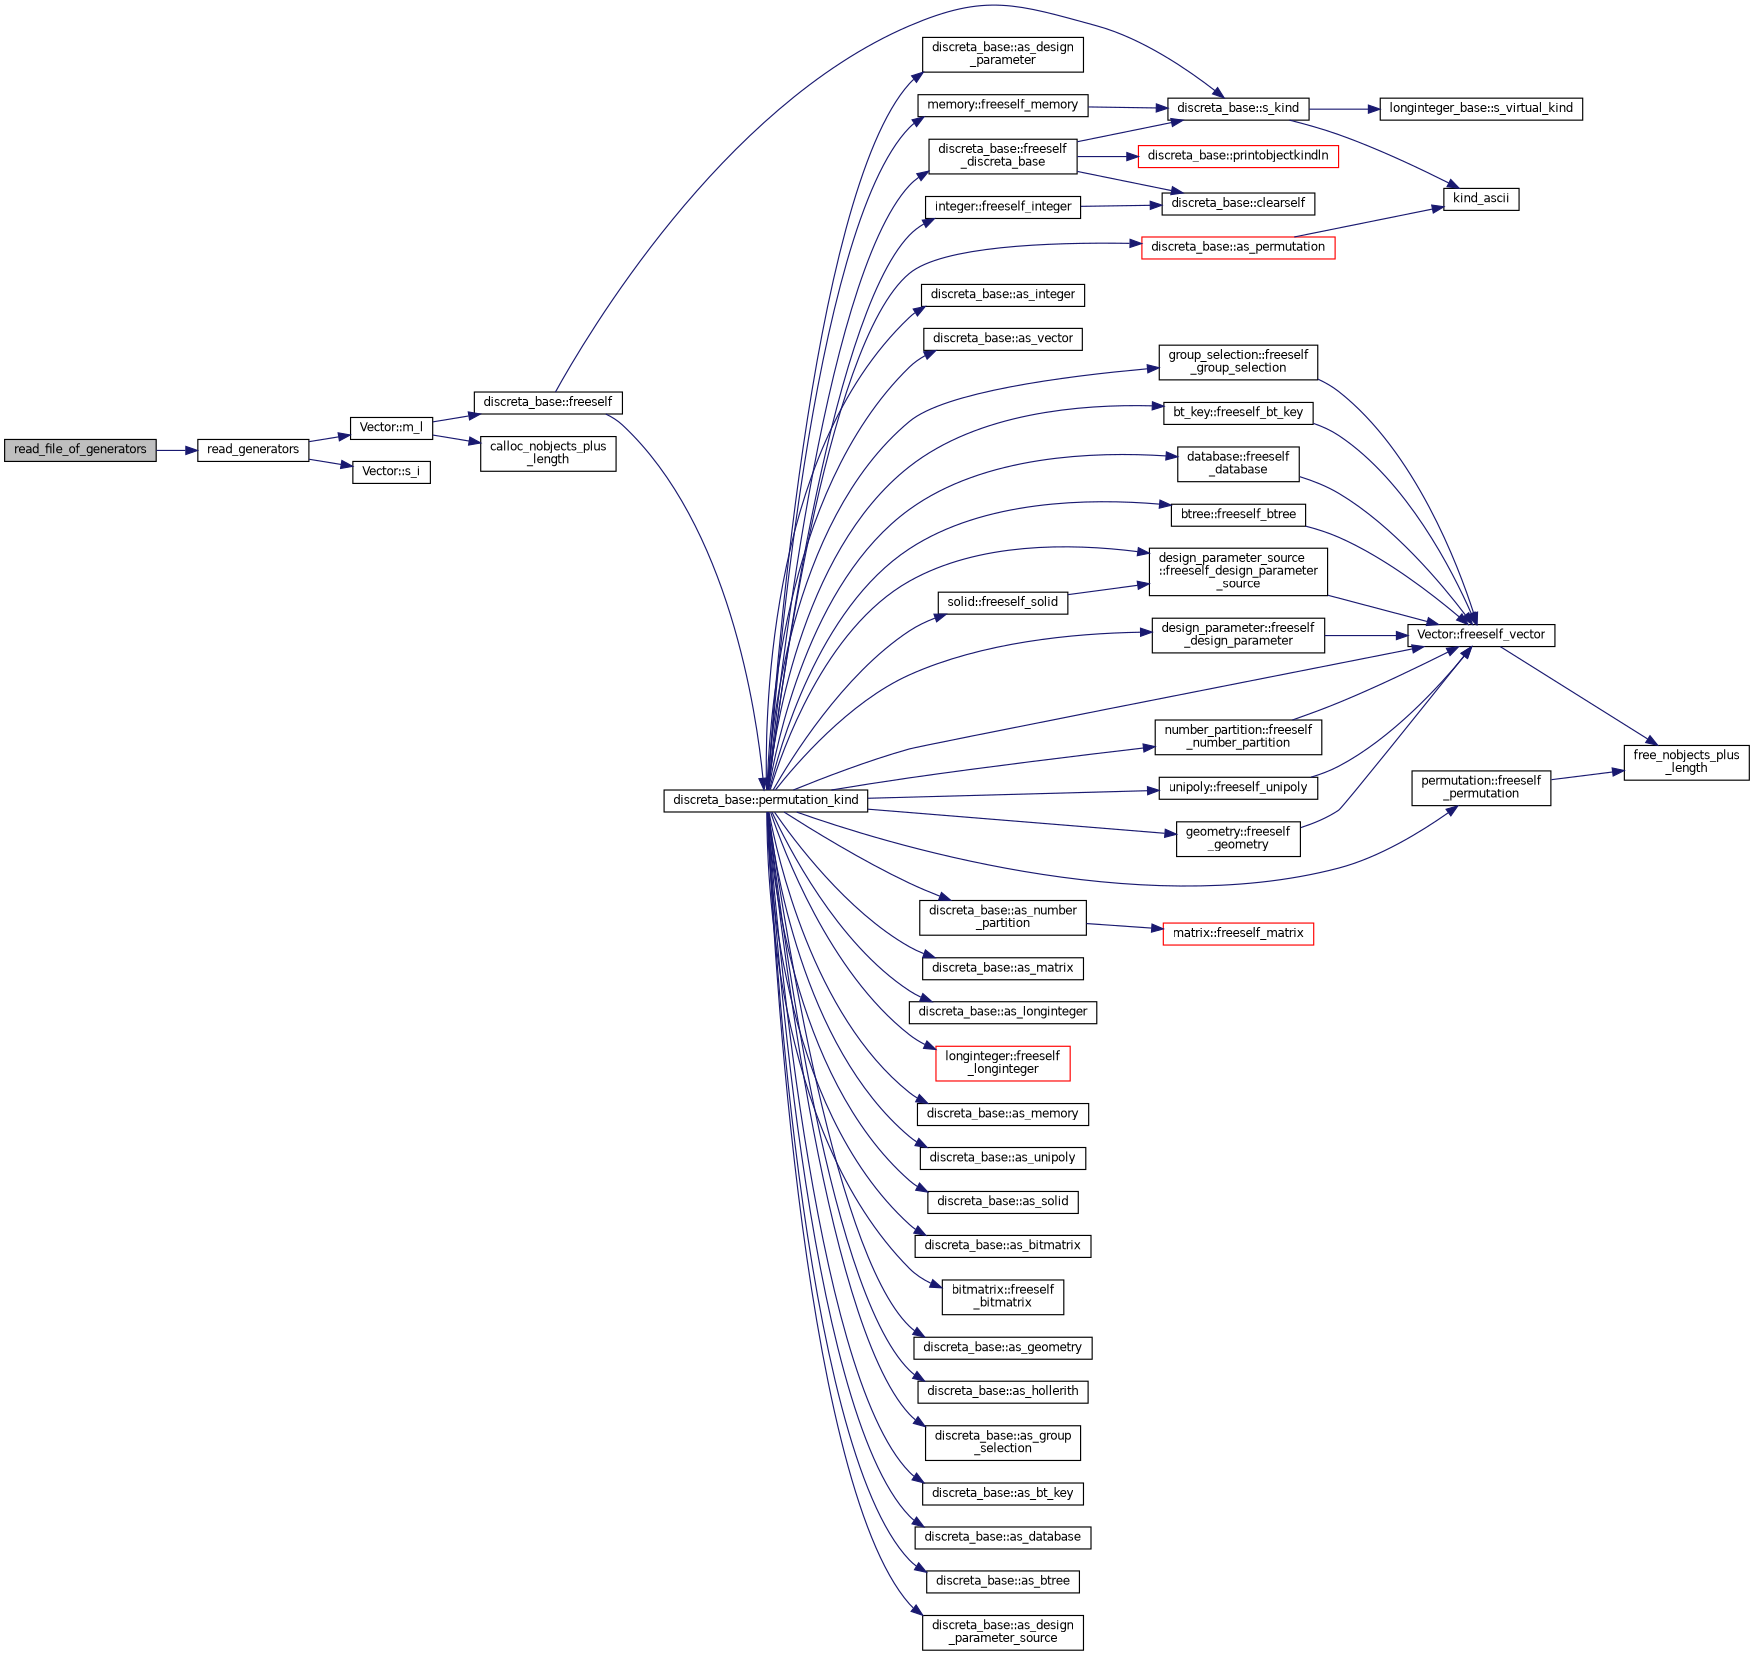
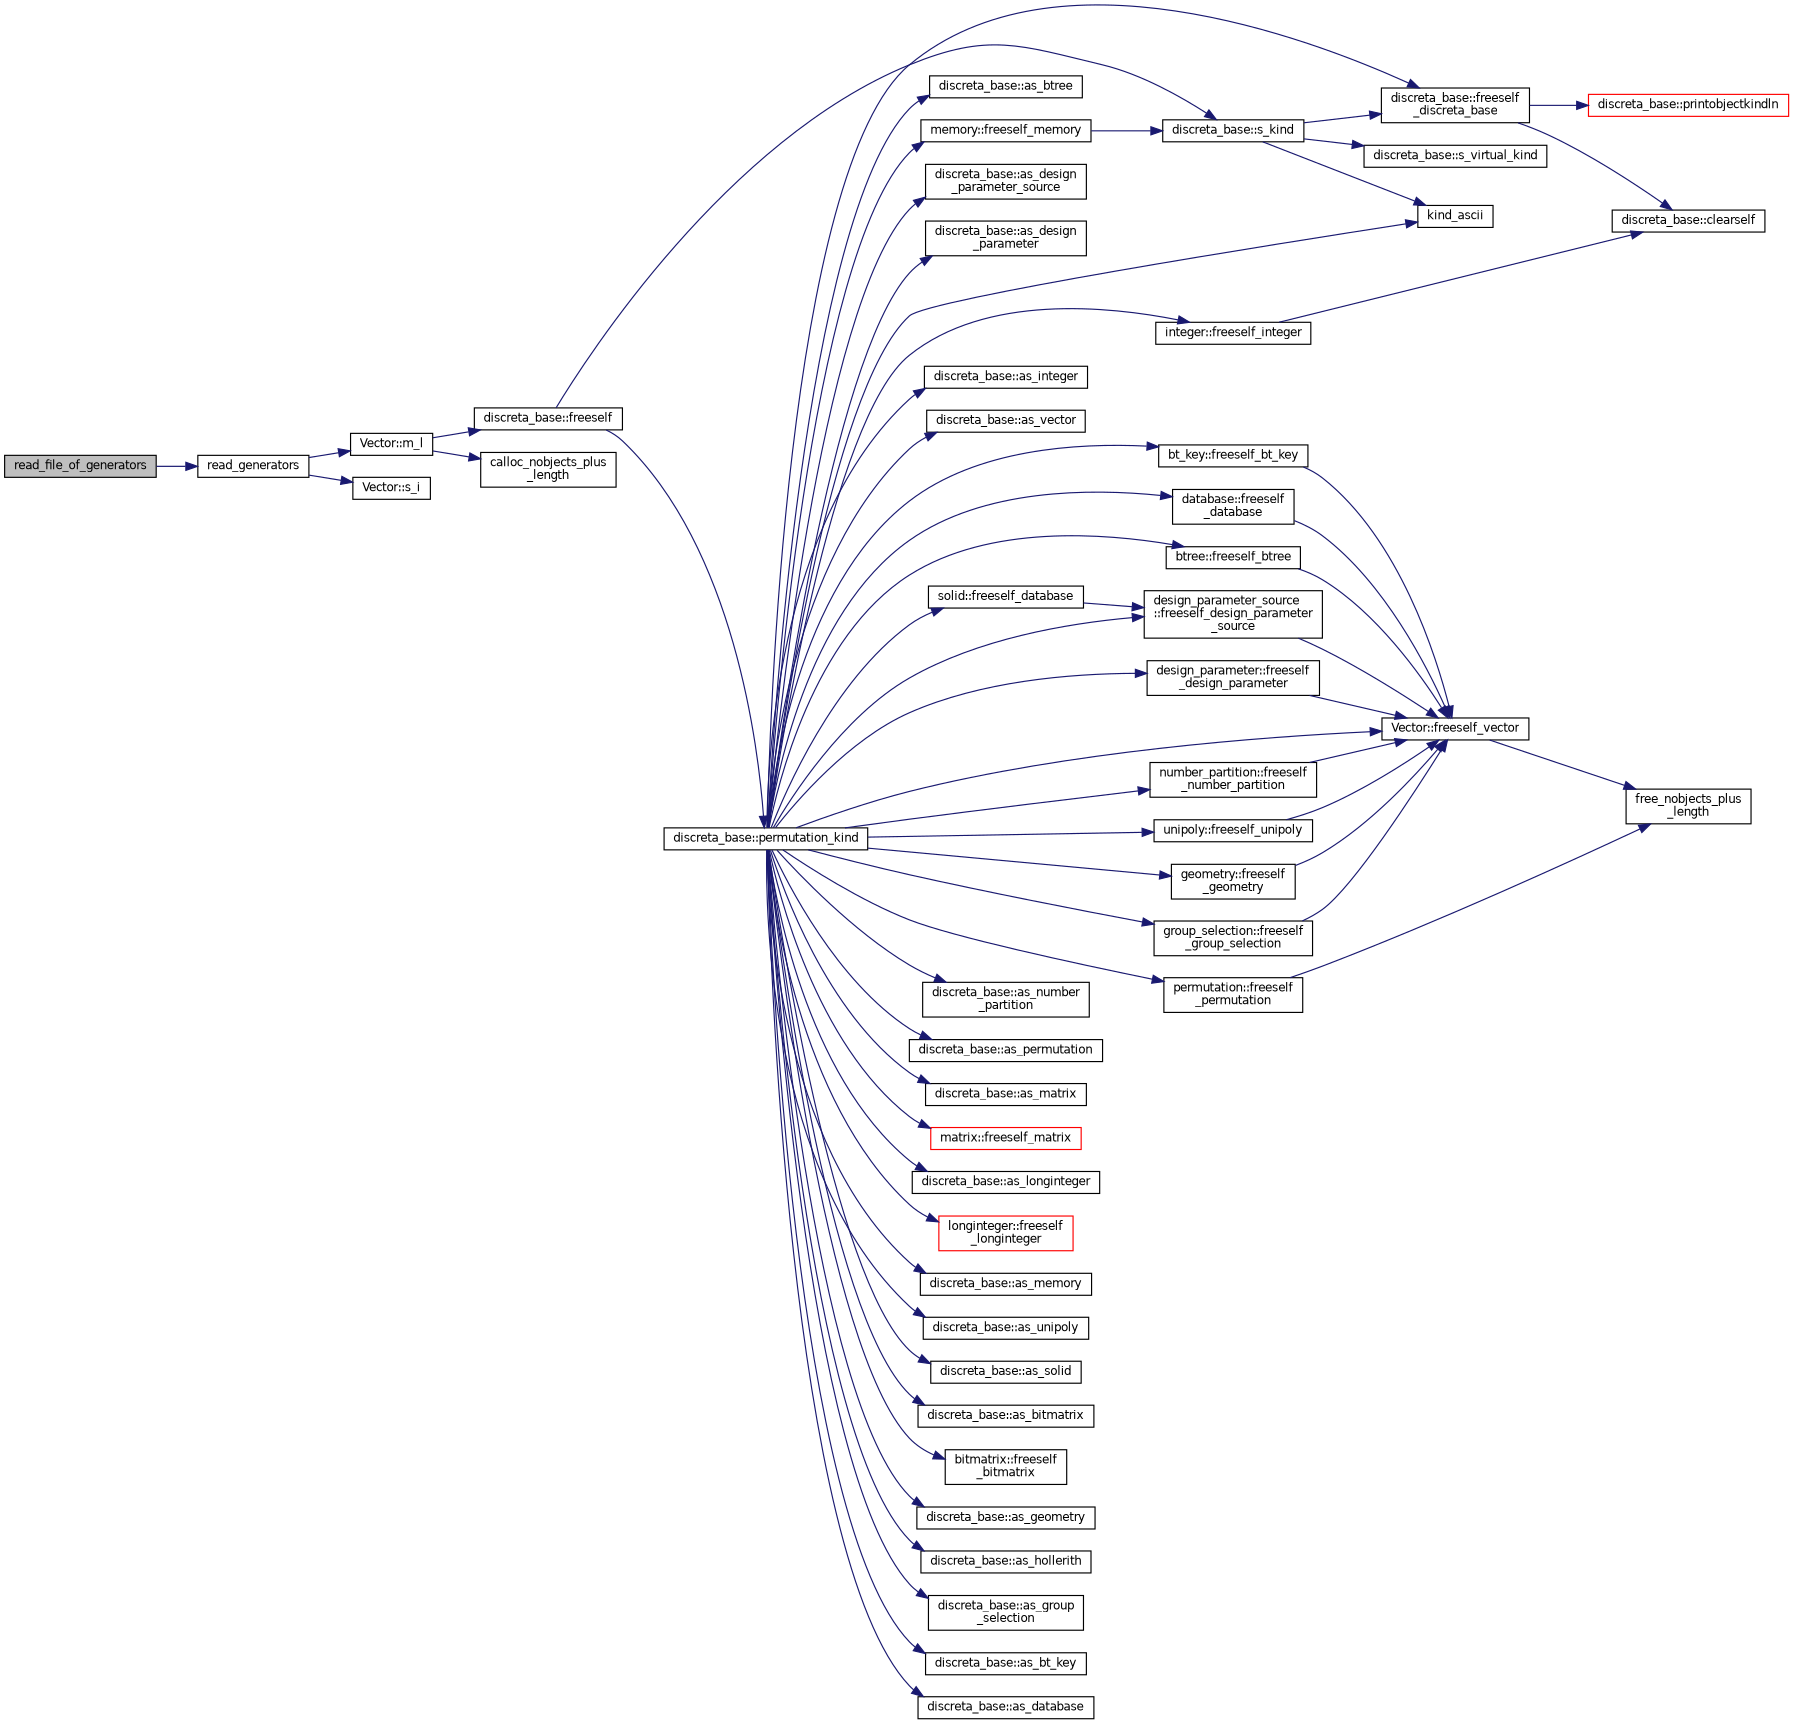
(1481, 109) -> (1455, 156)
(1124, 132) -> (1337, 119)
(1363, 223) -> (901, 328)
(1239, 248) -> (1006, 1051)
(1003, 603) -> (1006, 597)
(1119, 926) -> (821, 1000)
